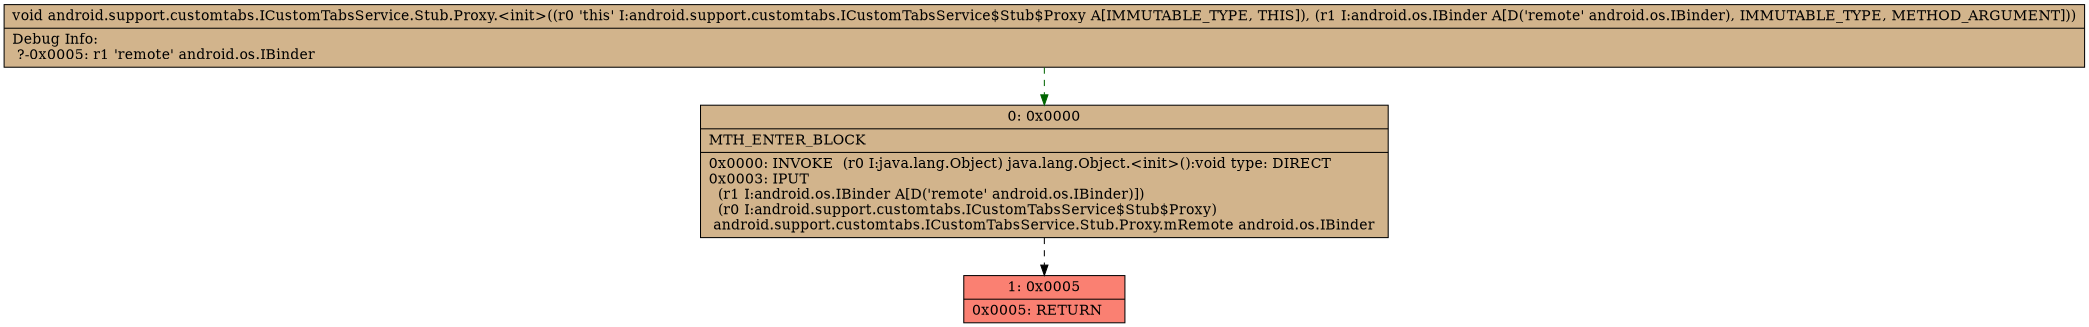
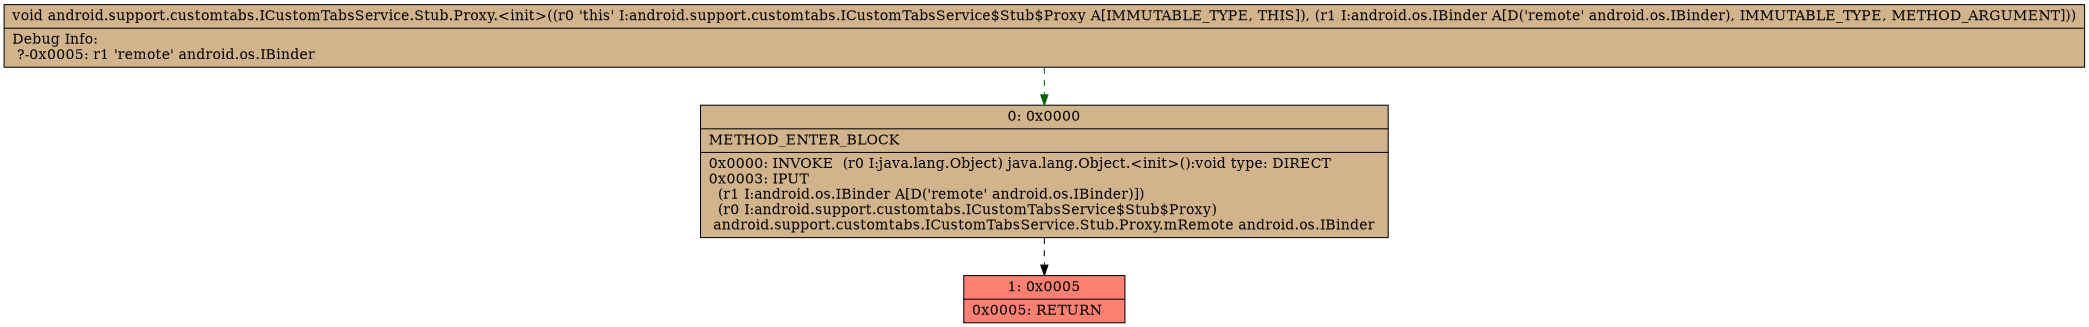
(788, 140) -> (805, 140)
